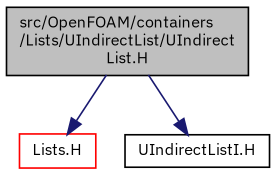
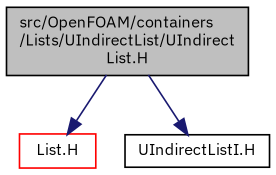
(58, 151) -> (58, 151)
